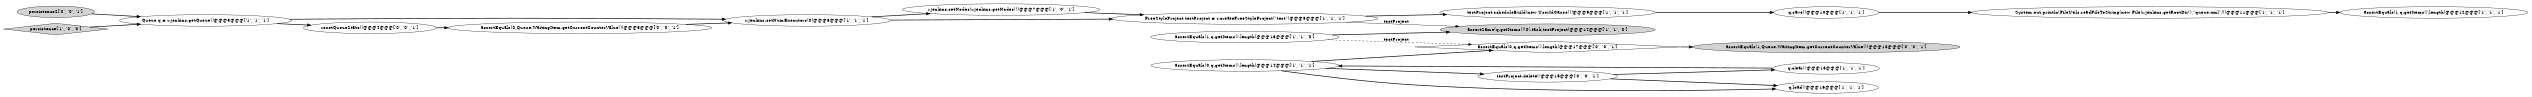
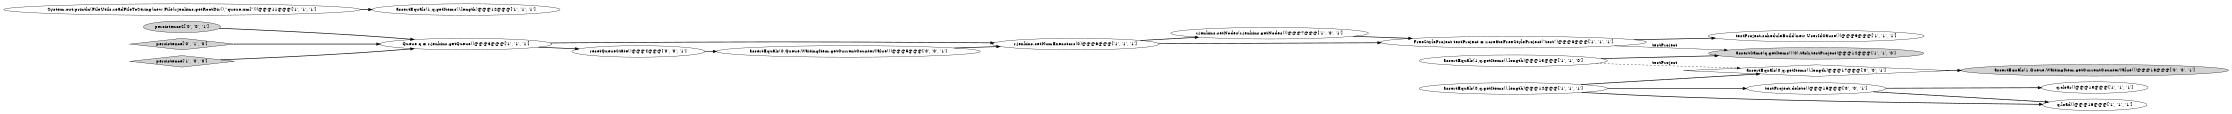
(1826, 12) -> none
none -> (182, 44)
(1557, 67) -> none
